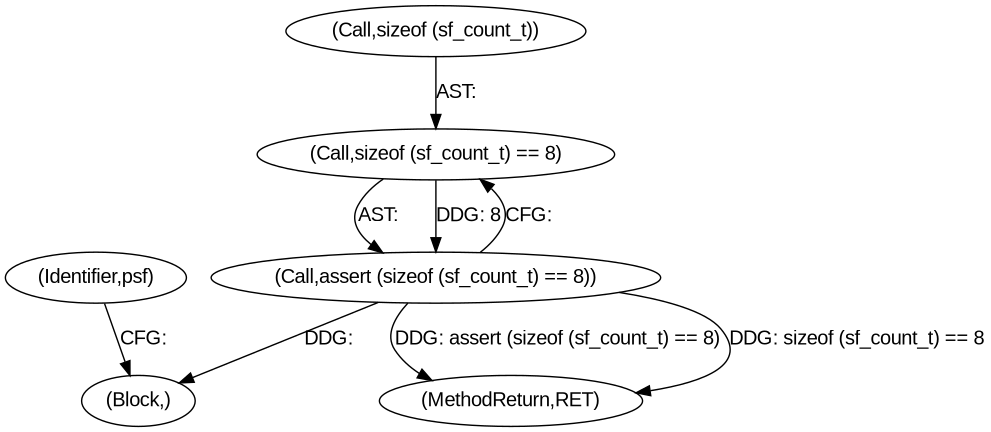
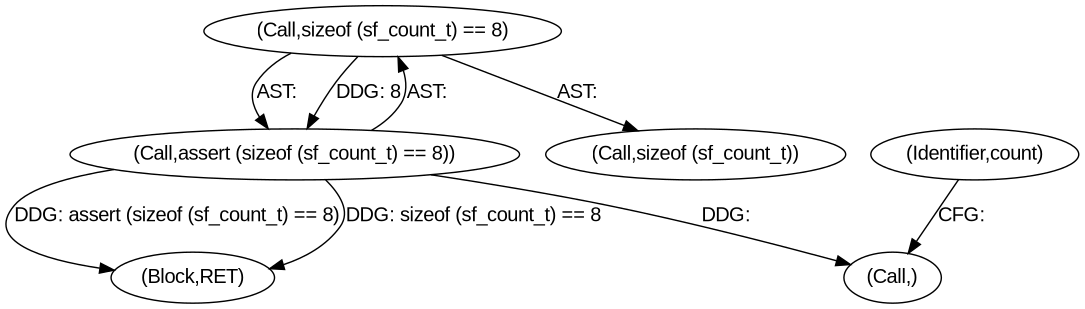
(436, 86) -> (533, 90)
(532, 216) -> (430, 93)
(96, 278) -> (975, 154)
(138, 401) -> (893, 278)
(511, 401) -> (193, 278)
